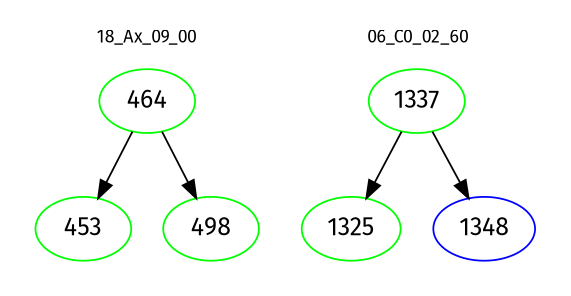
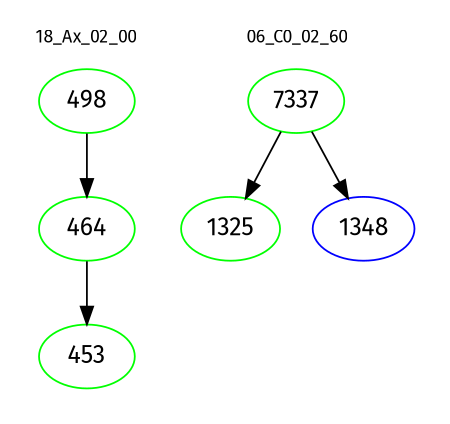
(147, 38) -> (87, 38)
(417, 101) -> (296, 101)
(175, 157) -> (87, 156)
